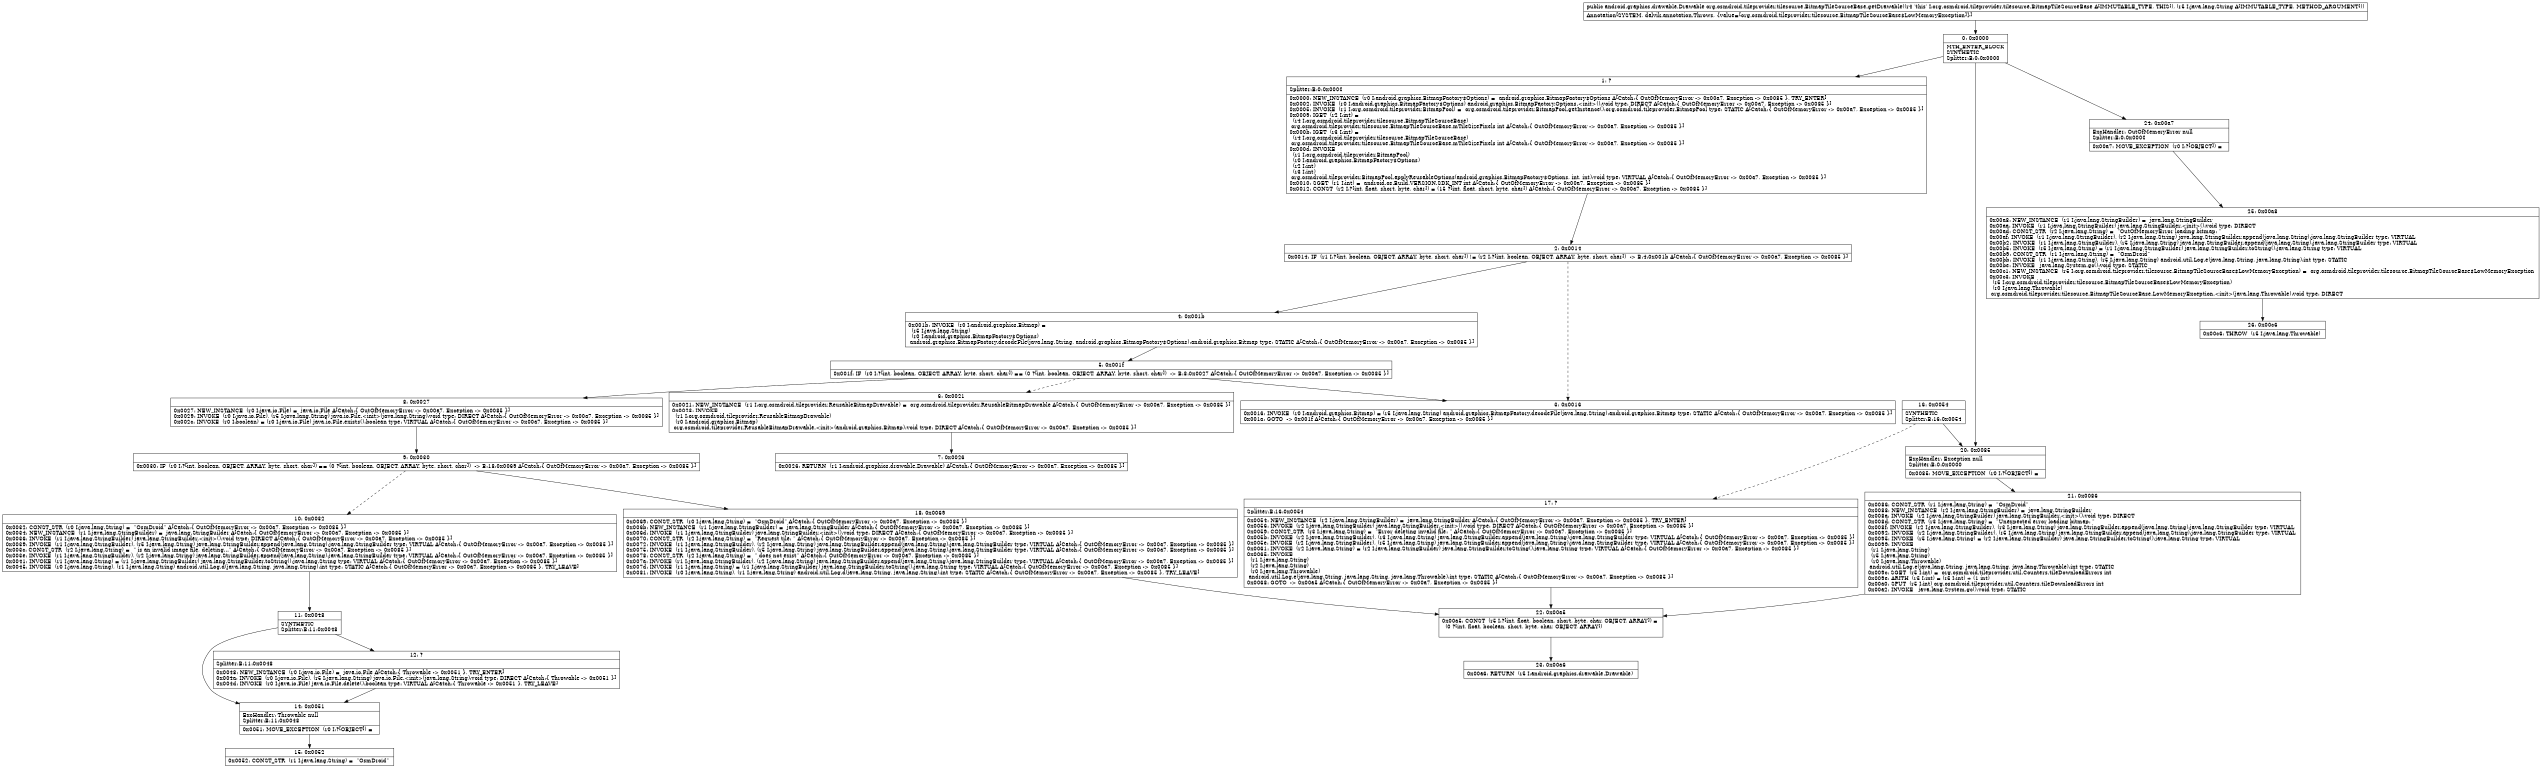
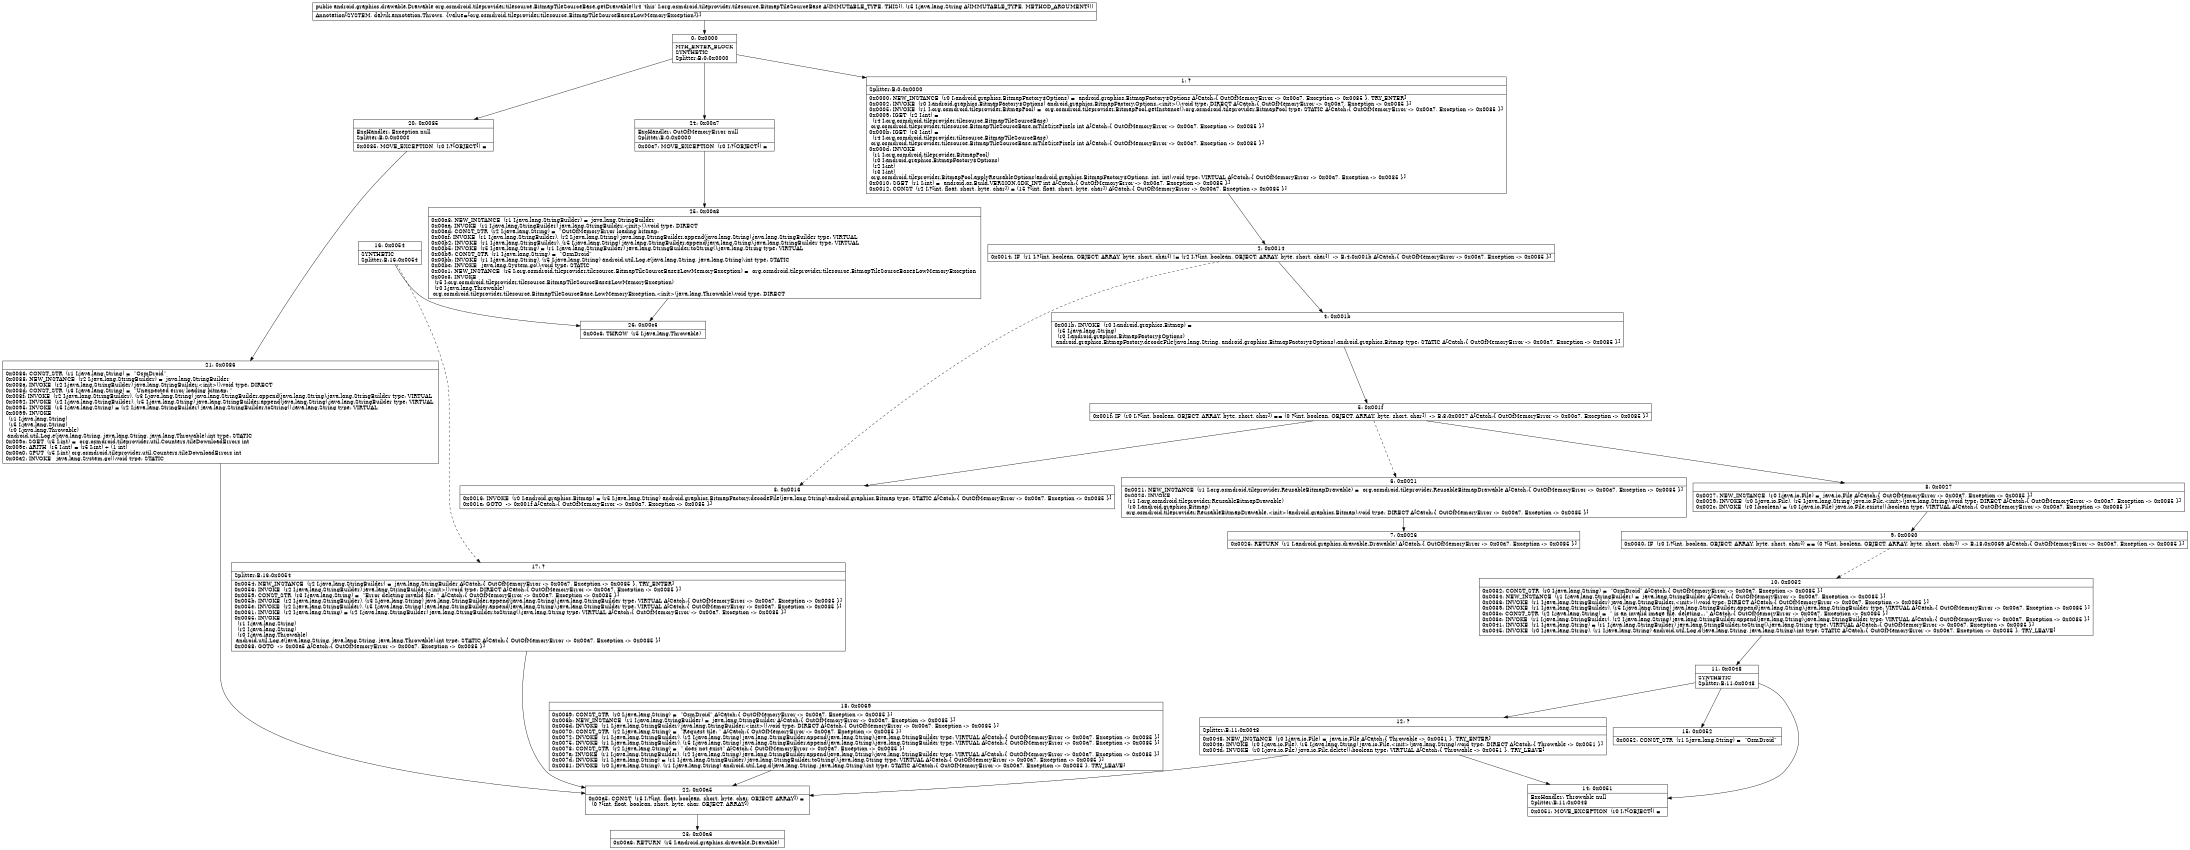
(1952, 434) -> (477, 314)
(600, 489) -> none
(310, 739) -> (1712, 706)
none -> (1051, 781)
